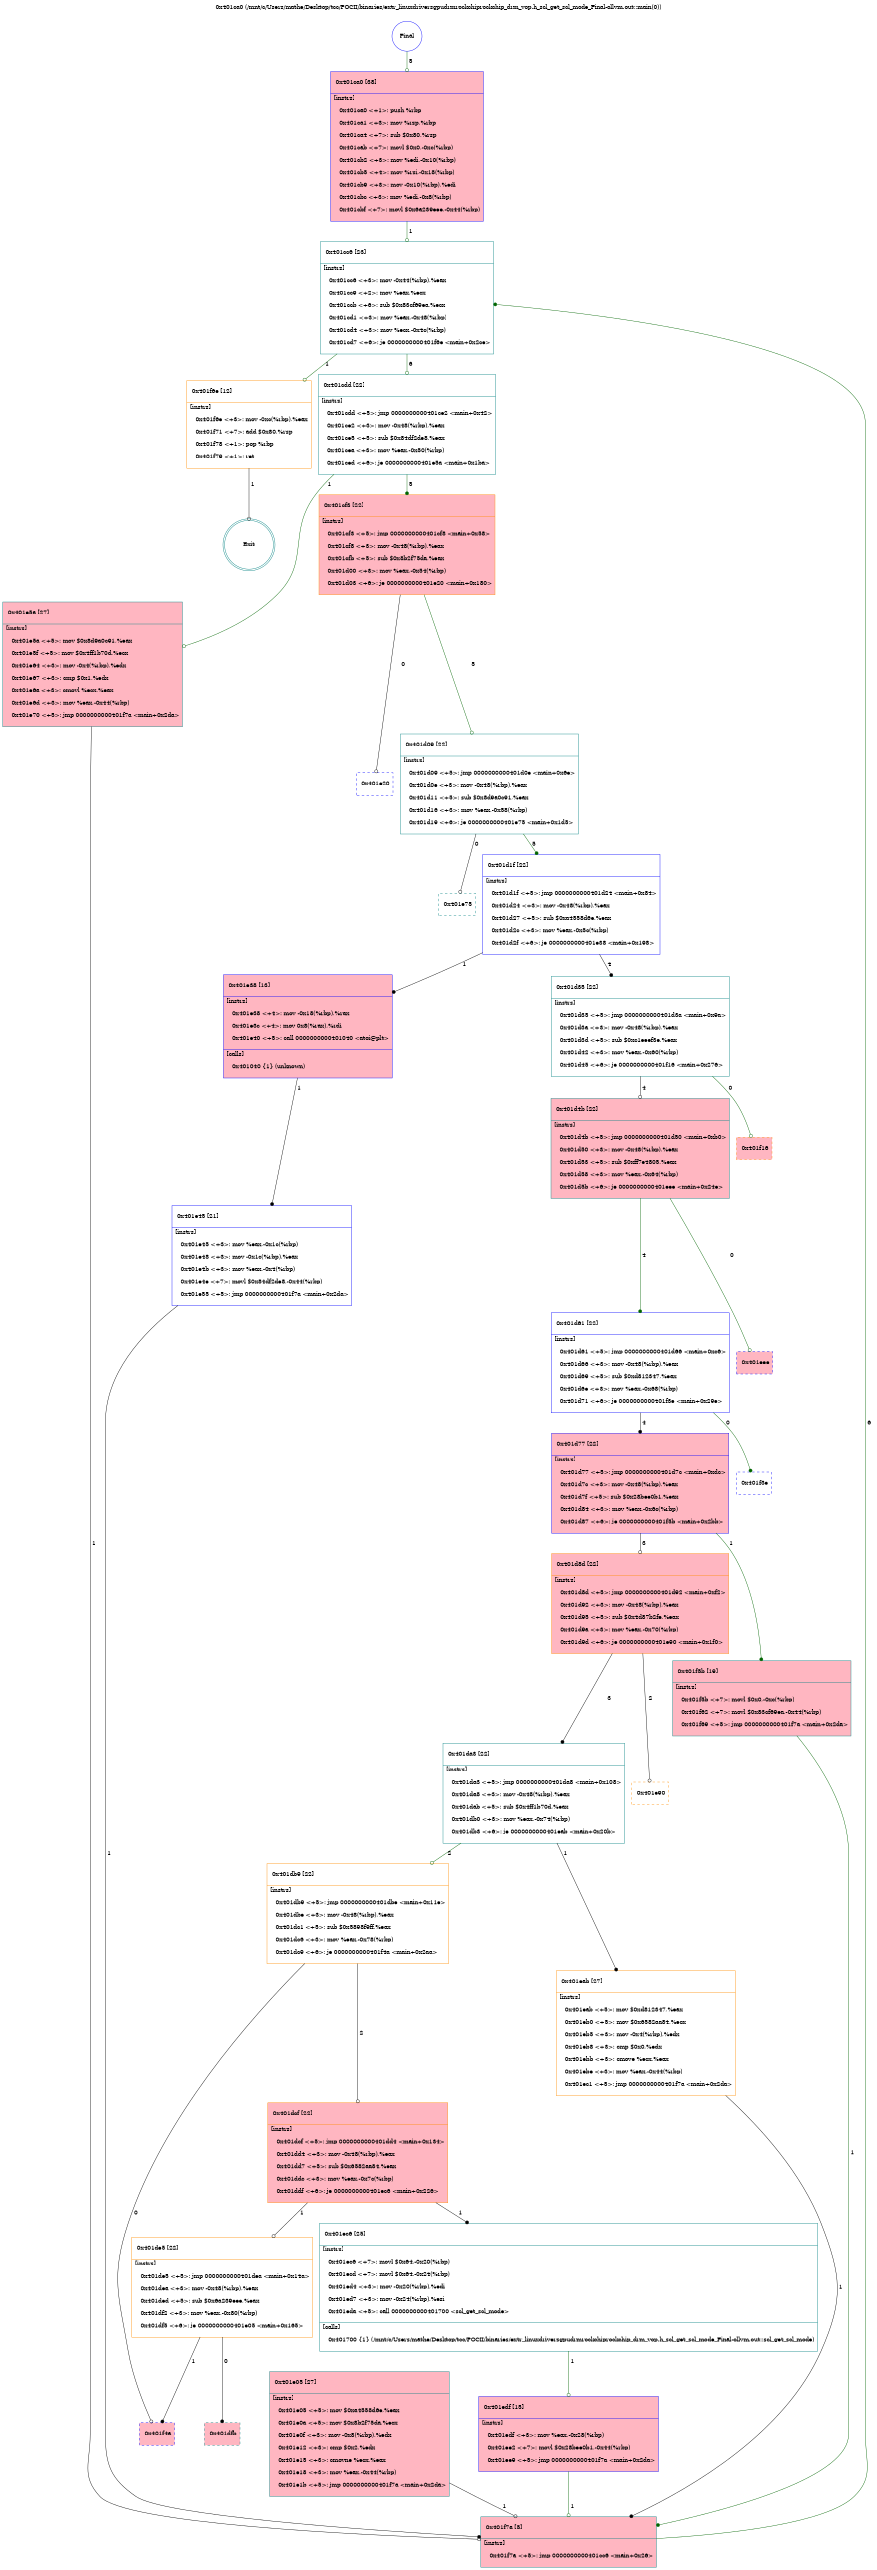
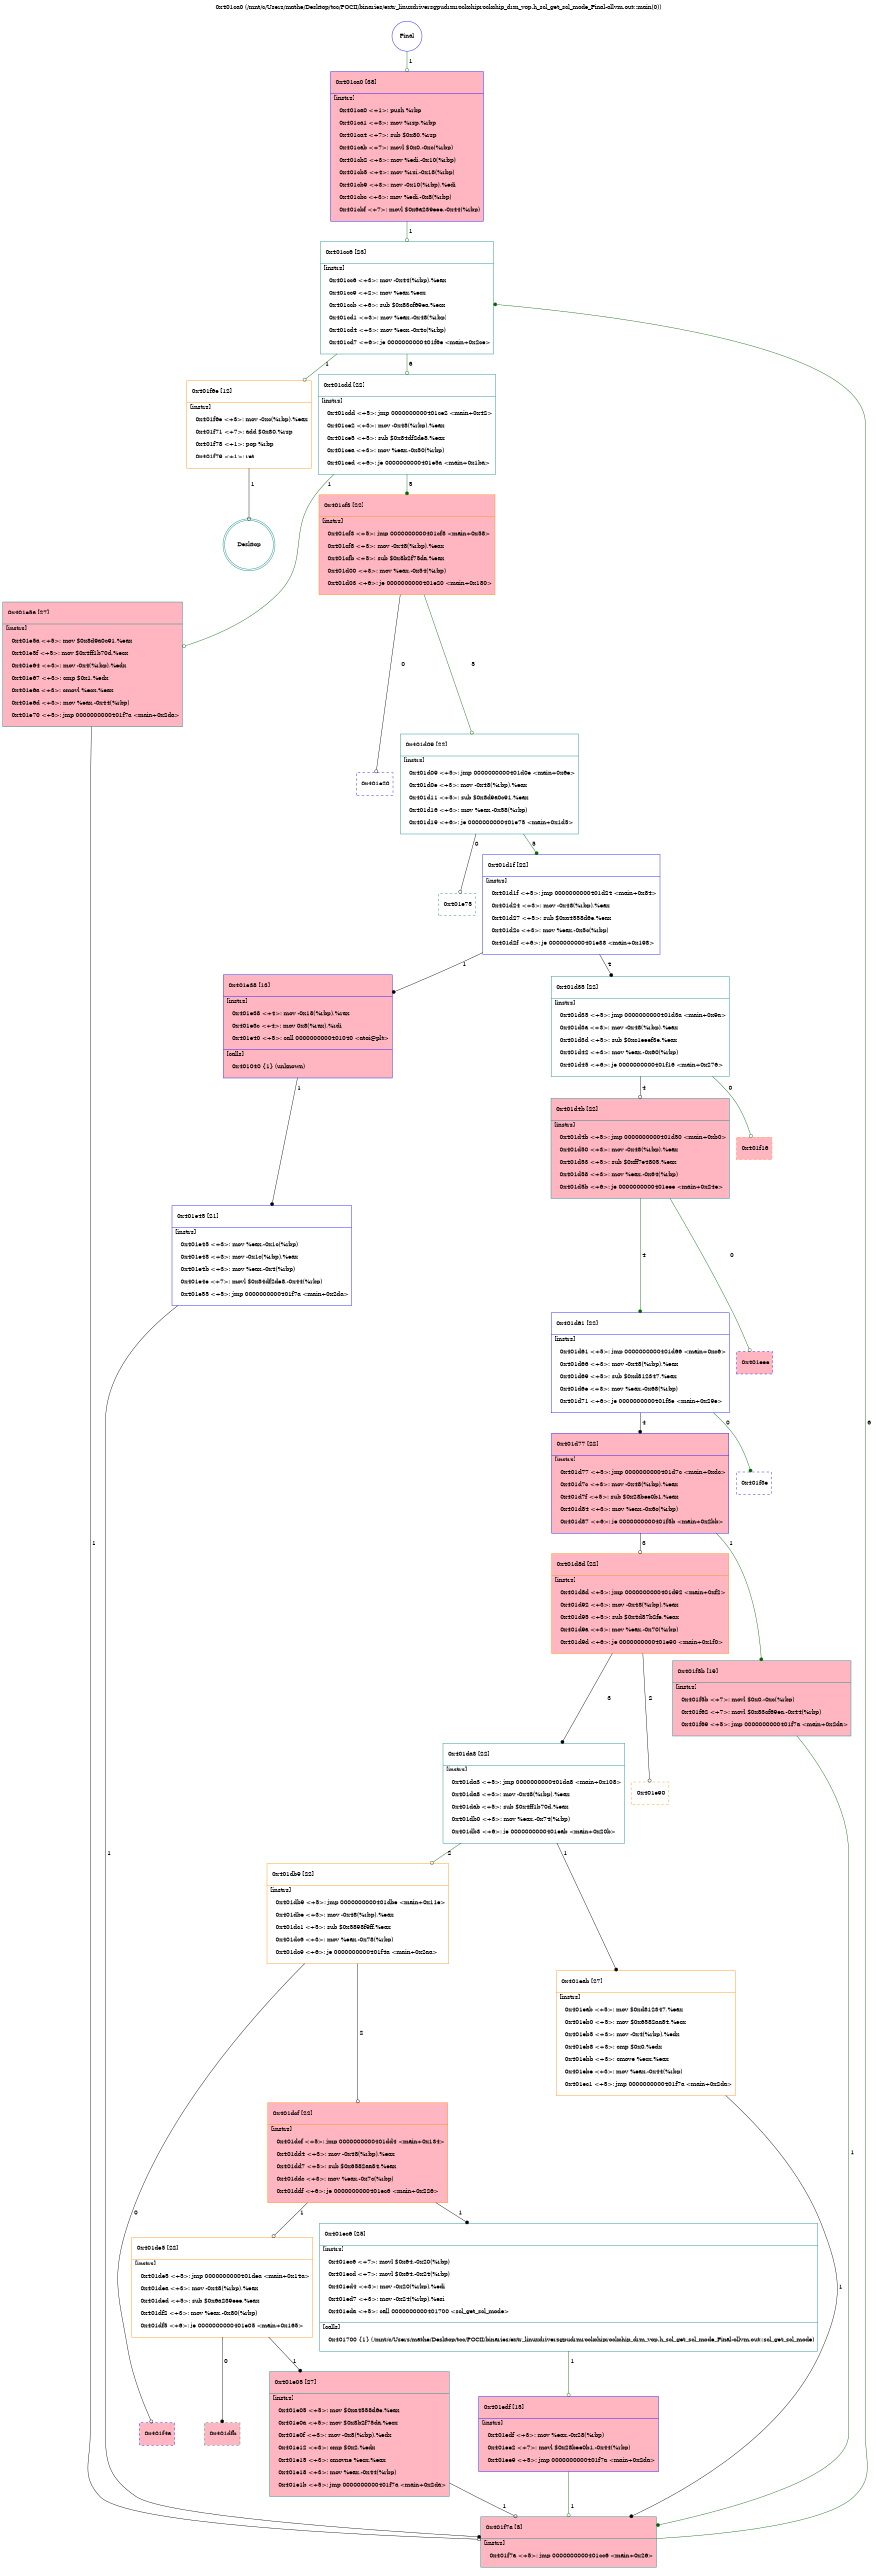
(410, 61) -> (410, 61)
(249, 545) -> (249, 545)
(182, 2378) -> (284, 2353)
